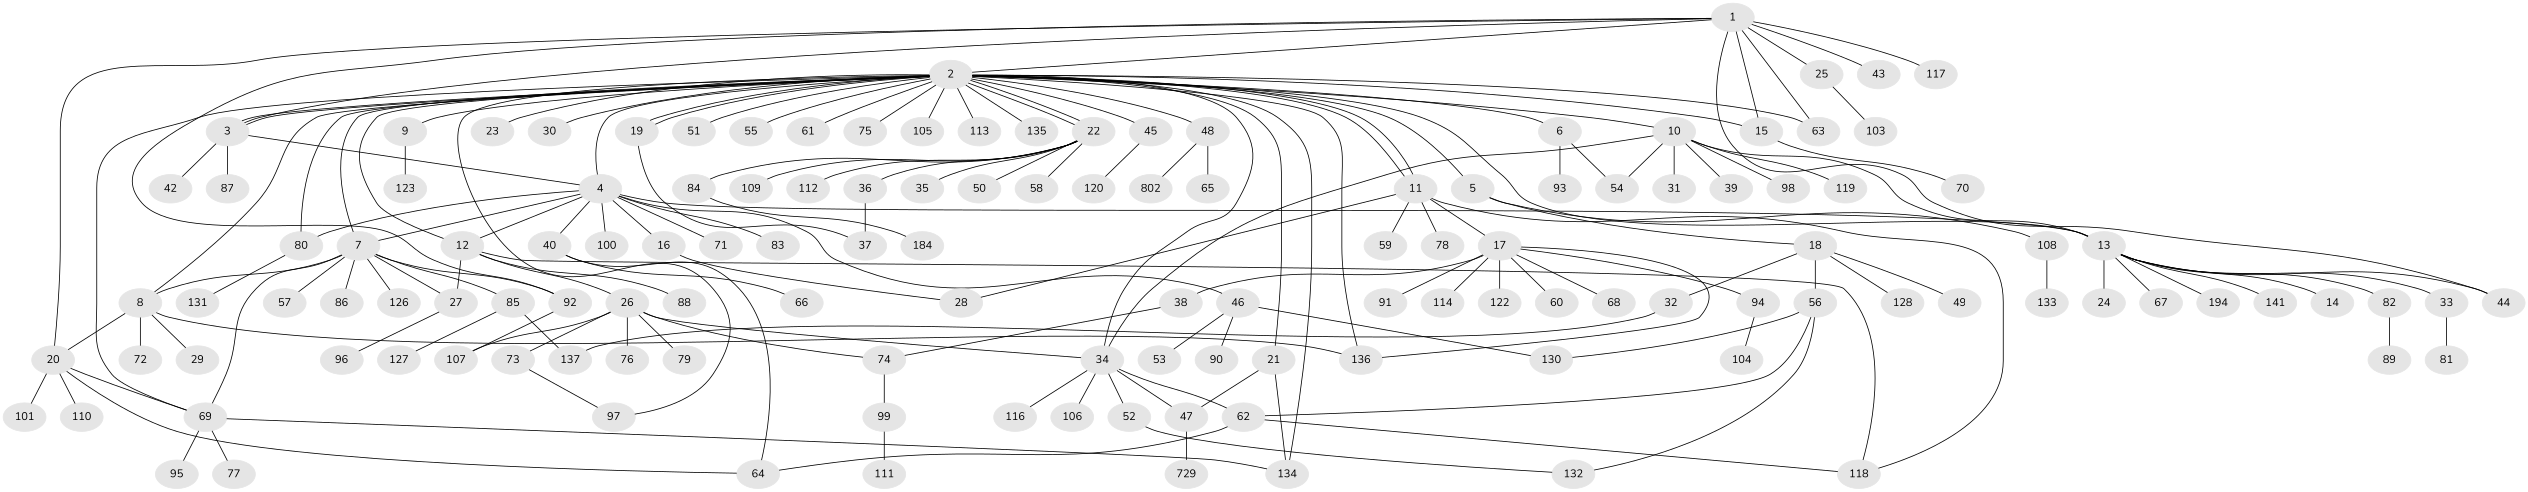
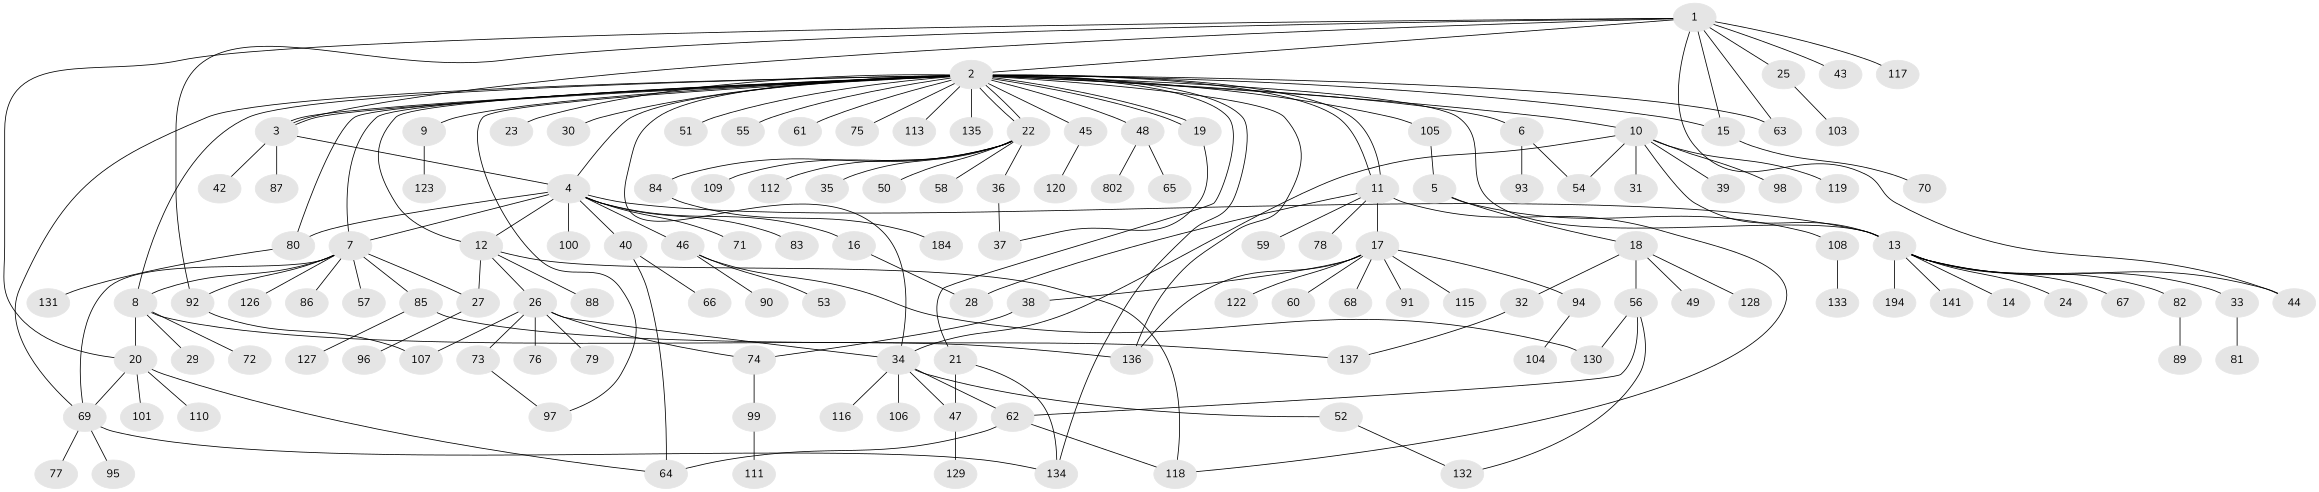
(1357, 108) -> (1432, 162)
(1443, 303) -> (1465, 303)
(1186, 474) -> (956, 474)
